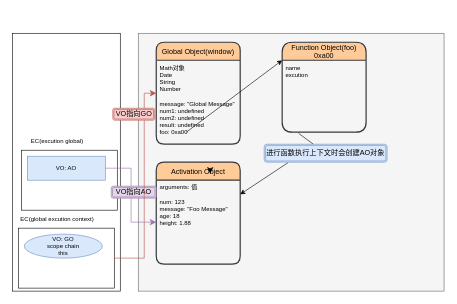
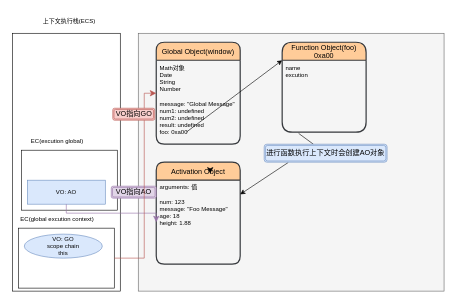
none -> (69, 21)
(66, 168) -> (66, 192)
